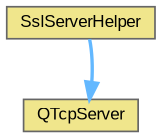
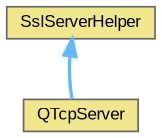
(92, 61) -> (70, 78)
